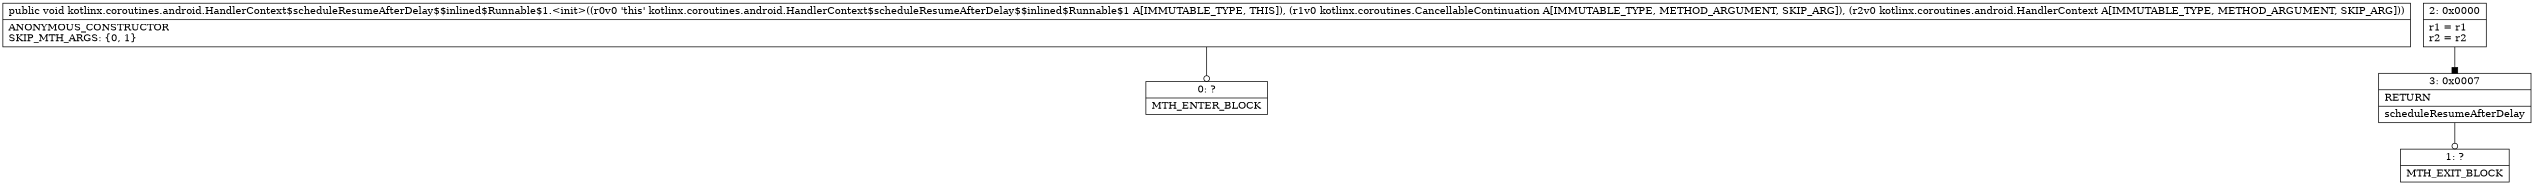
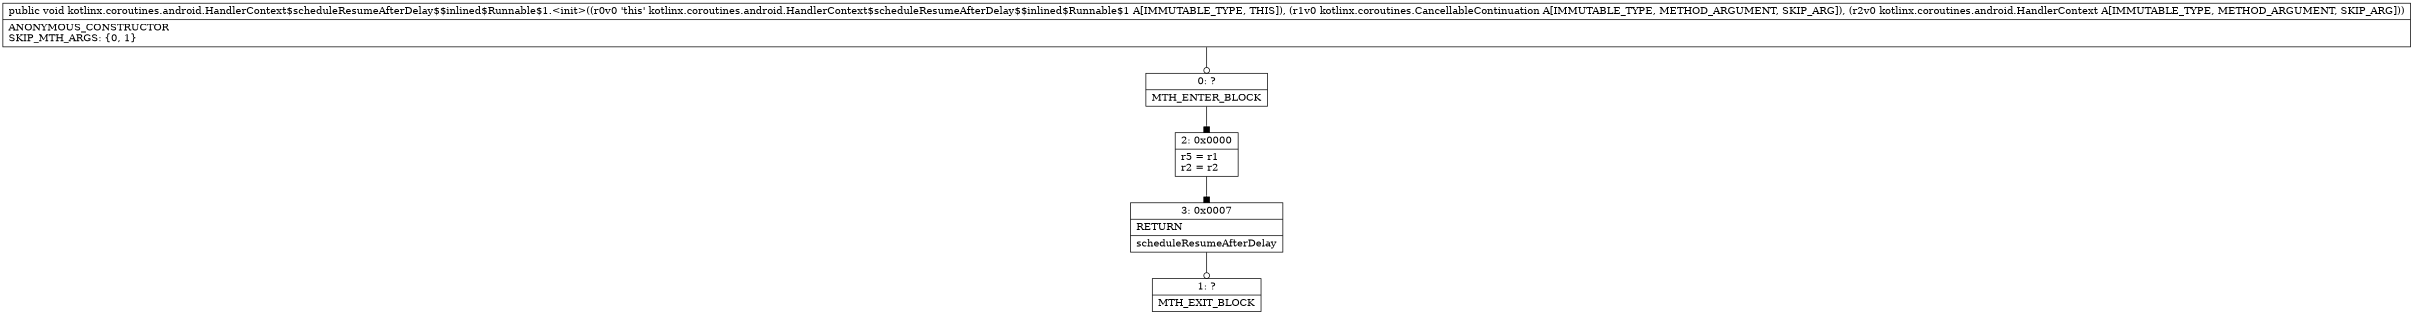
(2448, 28) -> (1200, 157)
none -> (1207, 116)
